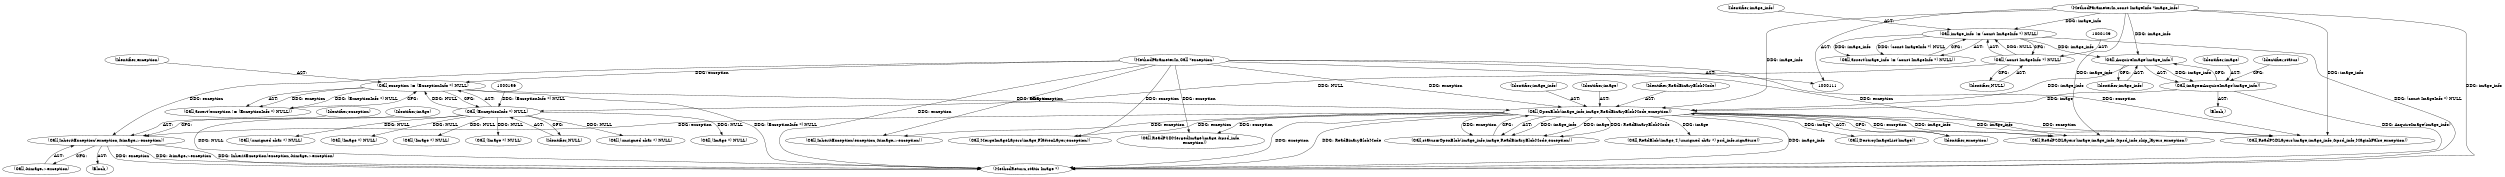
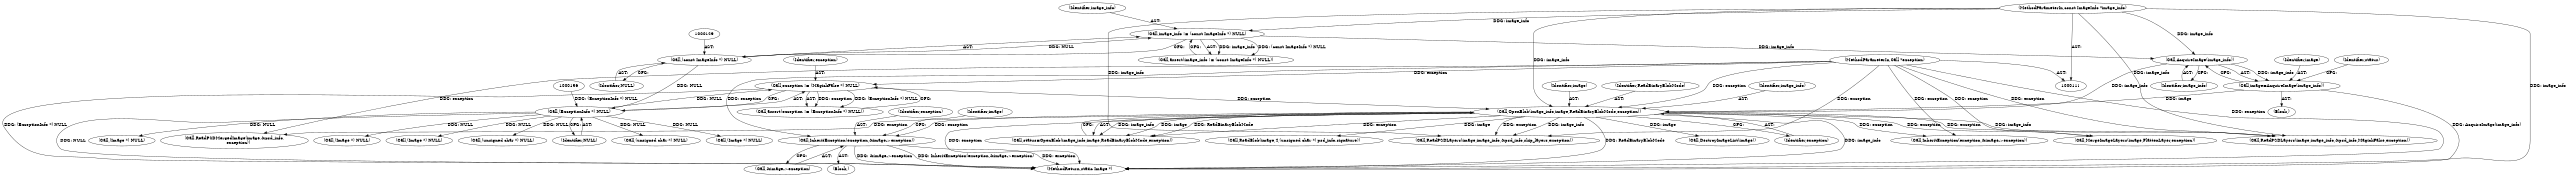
(423, 86) -> (815, 86)
(2311, 159) -> none
